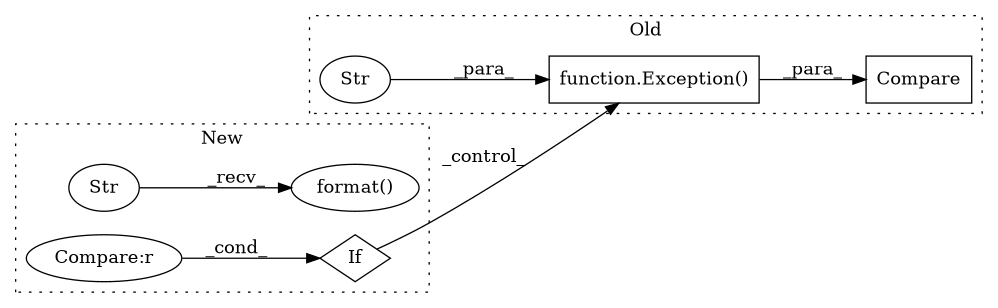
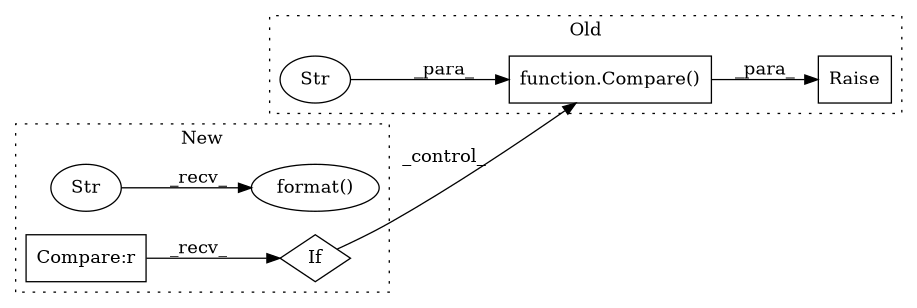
(654, 80) -> (610, 80)
(919, 80) -> (855, 80)
(237, 248) -> (199, 248)
(104, 258) -> (86, 258)
